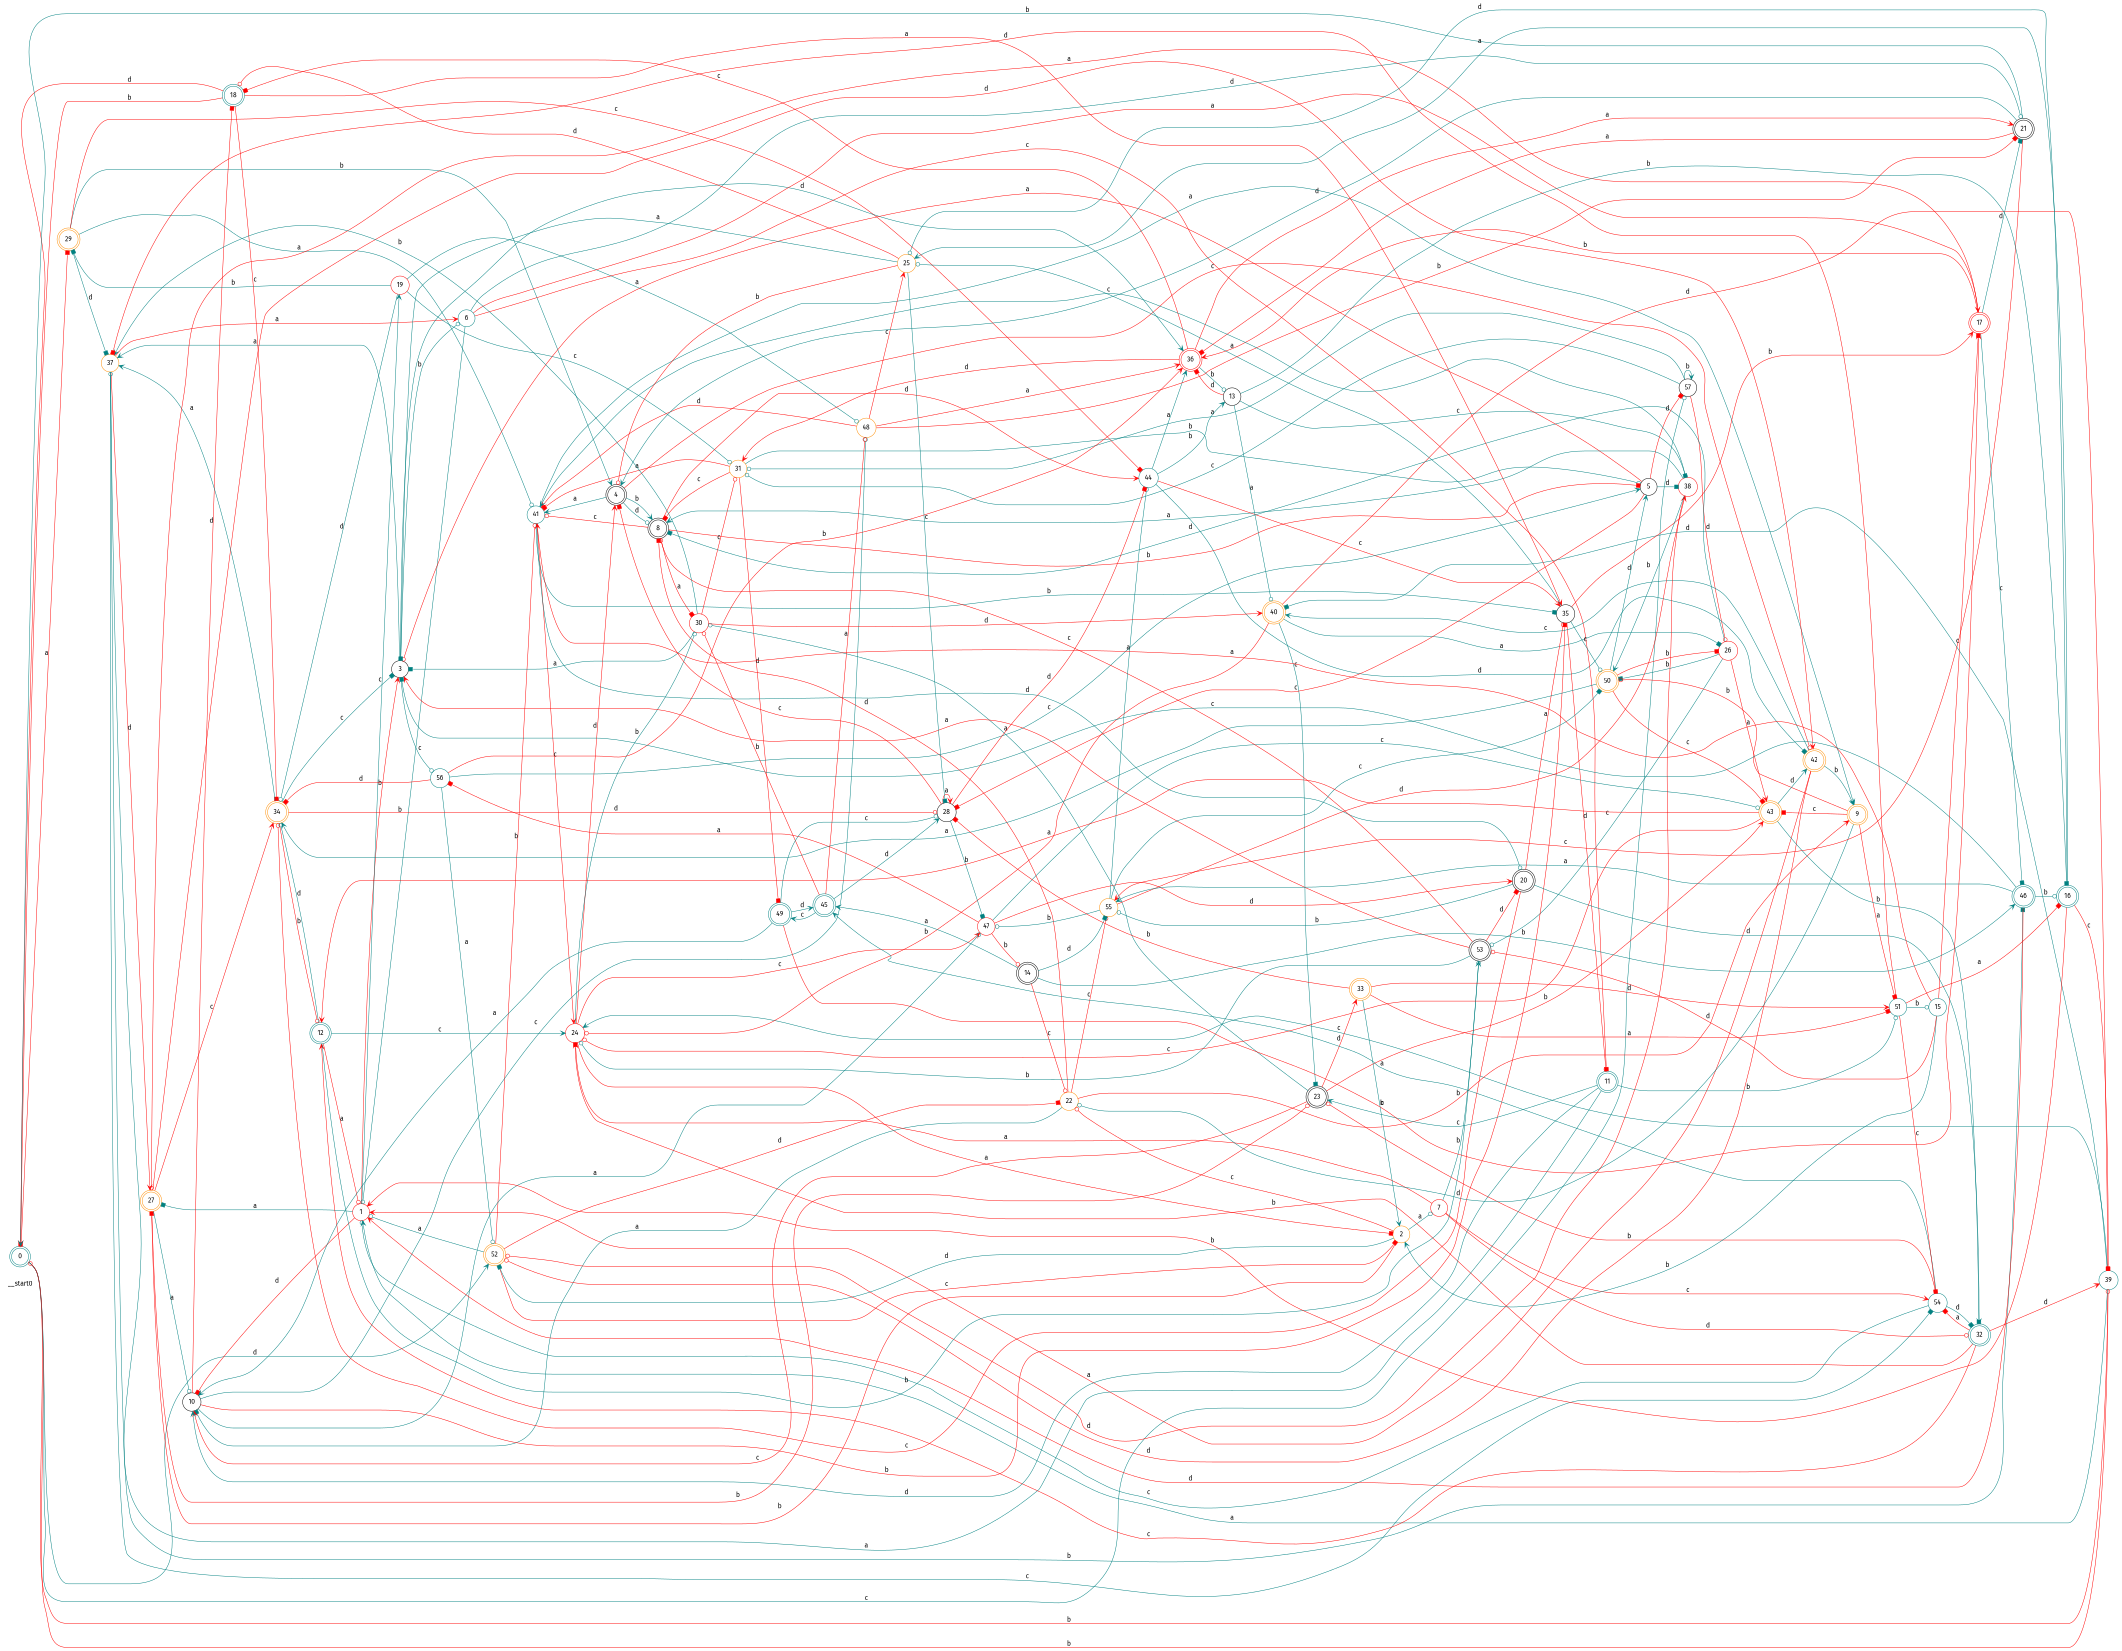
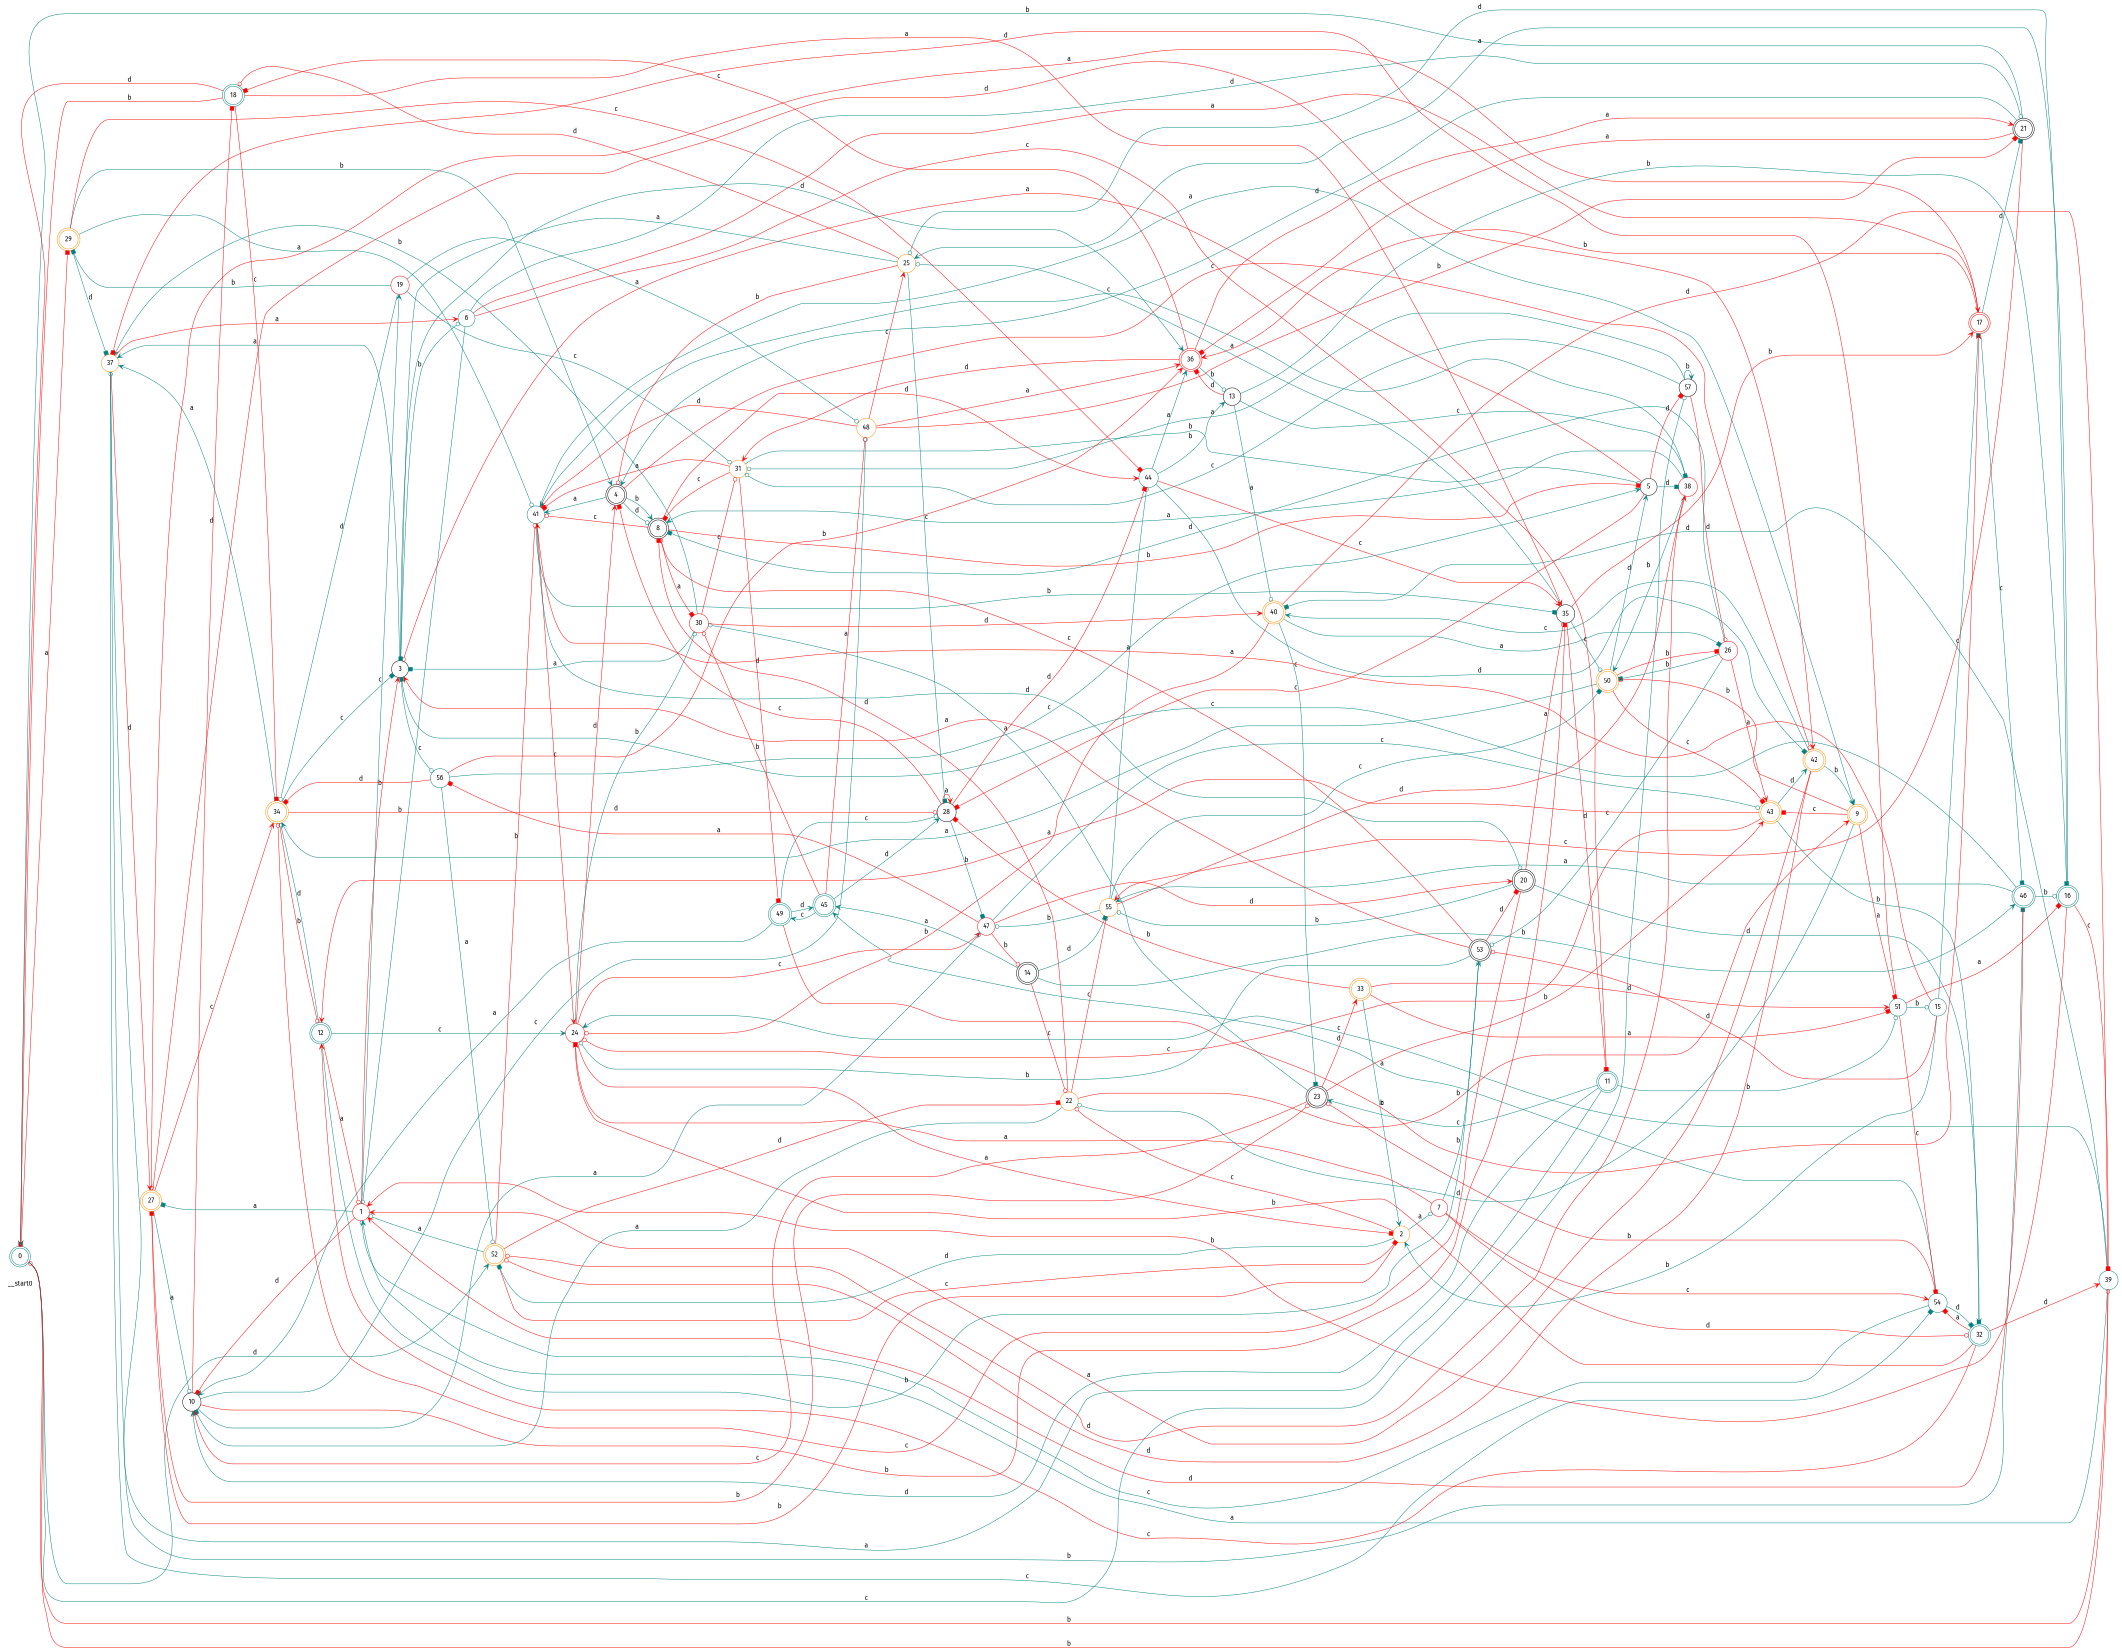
(1958, 668) -> (1958, 668)
